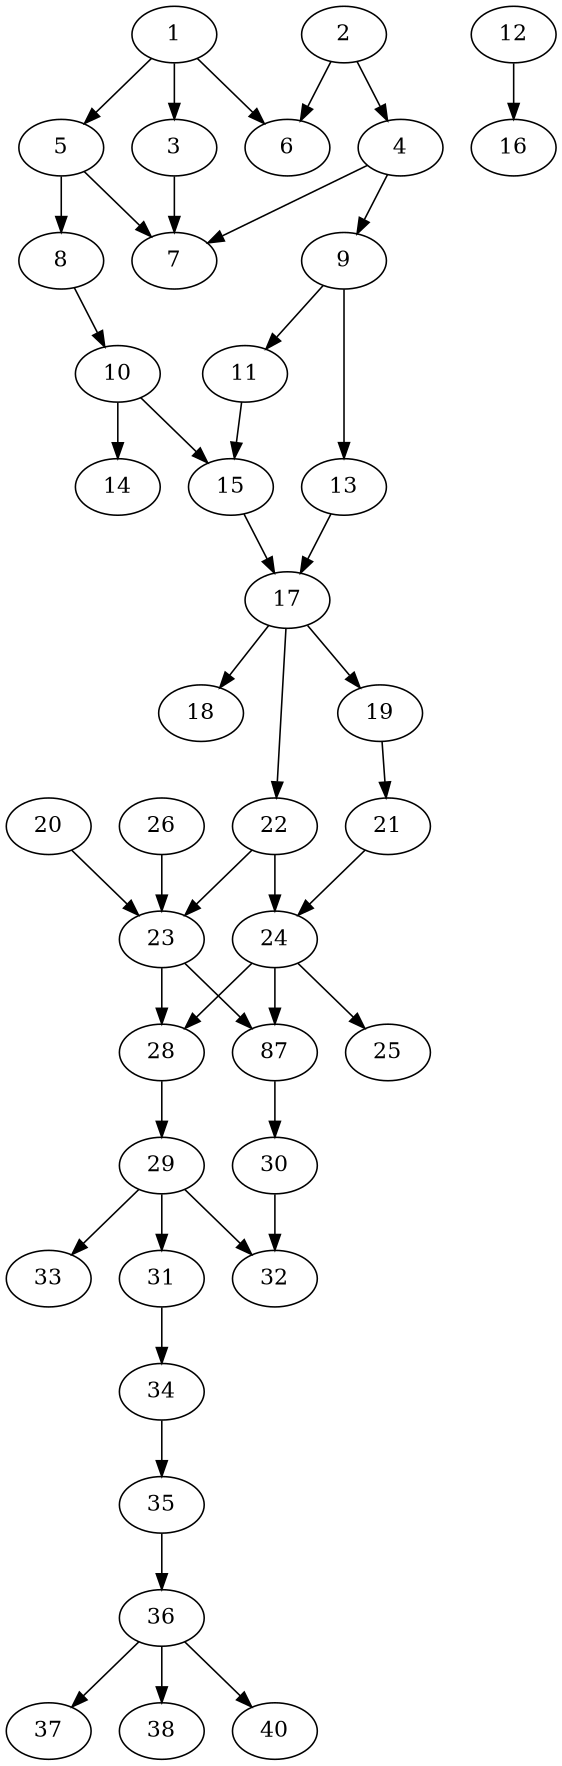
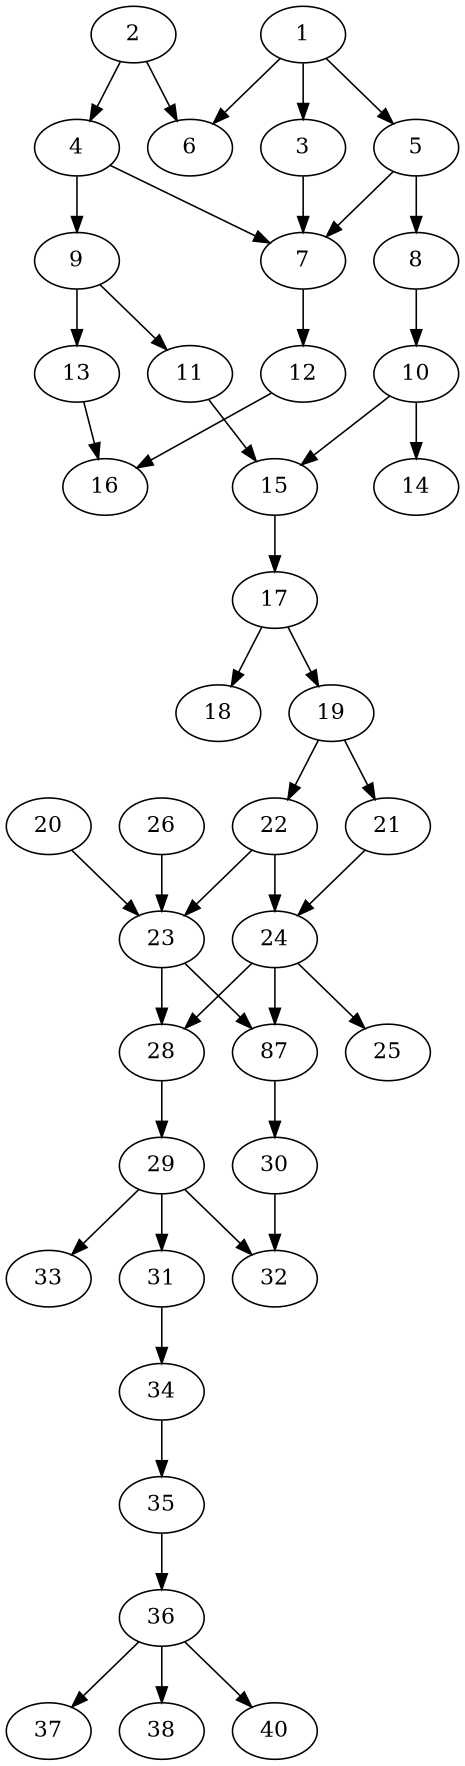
none -> (303, 310)
(319, 536) -> (89, 423)
(282, 705) -> (307, 763)
